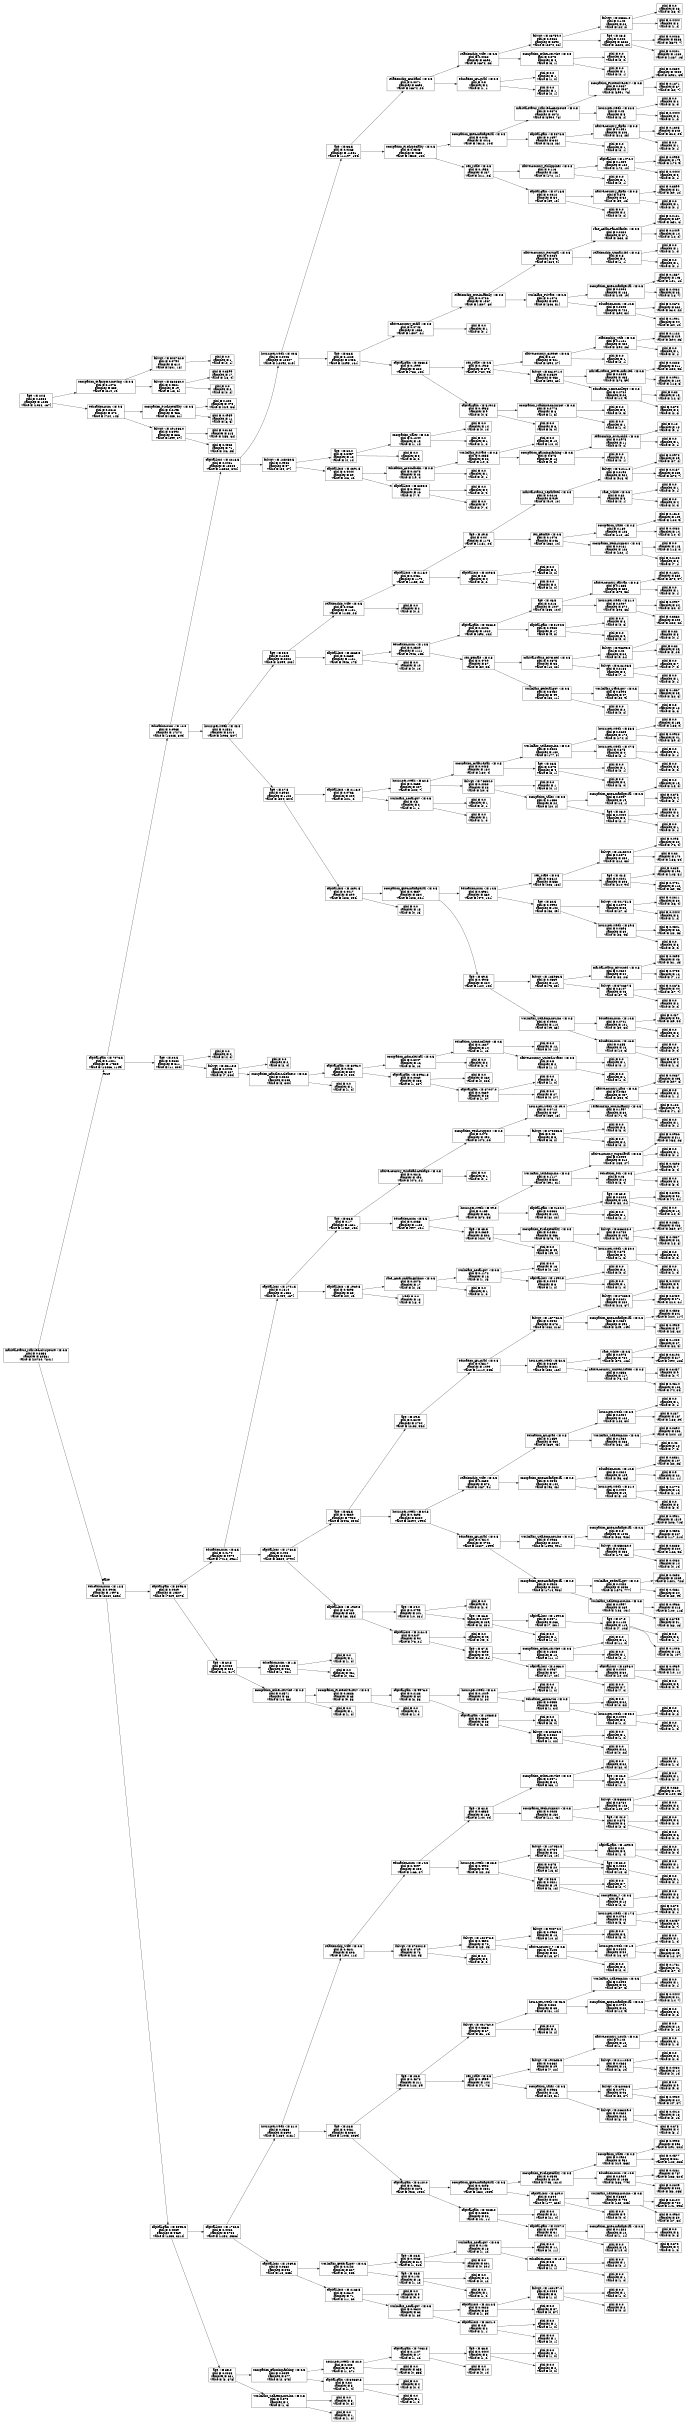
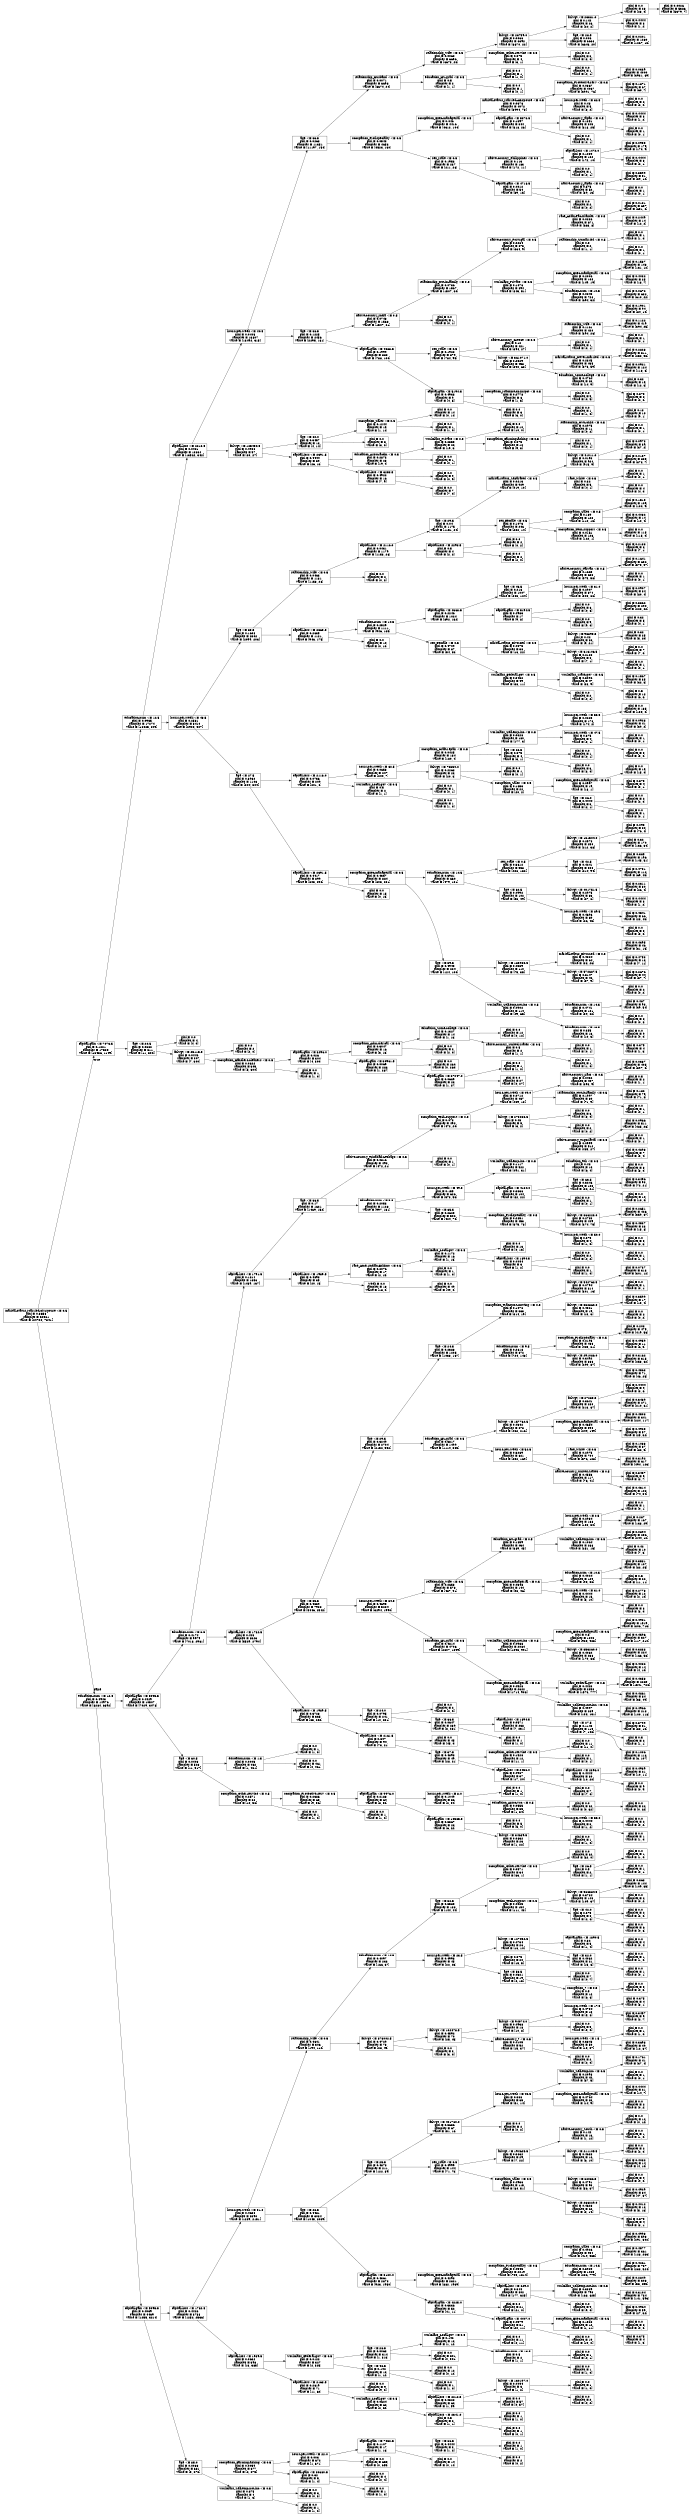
(642, 40) -> (653, 9)
(669, 131) -> none
(479, 539) -> (445, 526)
(513, 1243) -> (410, 1287)
none -> (636, 1271)
none -> (410, 1398)
(479, 1621) -> (445, 1724)
(582, 1743) -> (608, 1807)
(669, 2159) -> (636, 2252)
